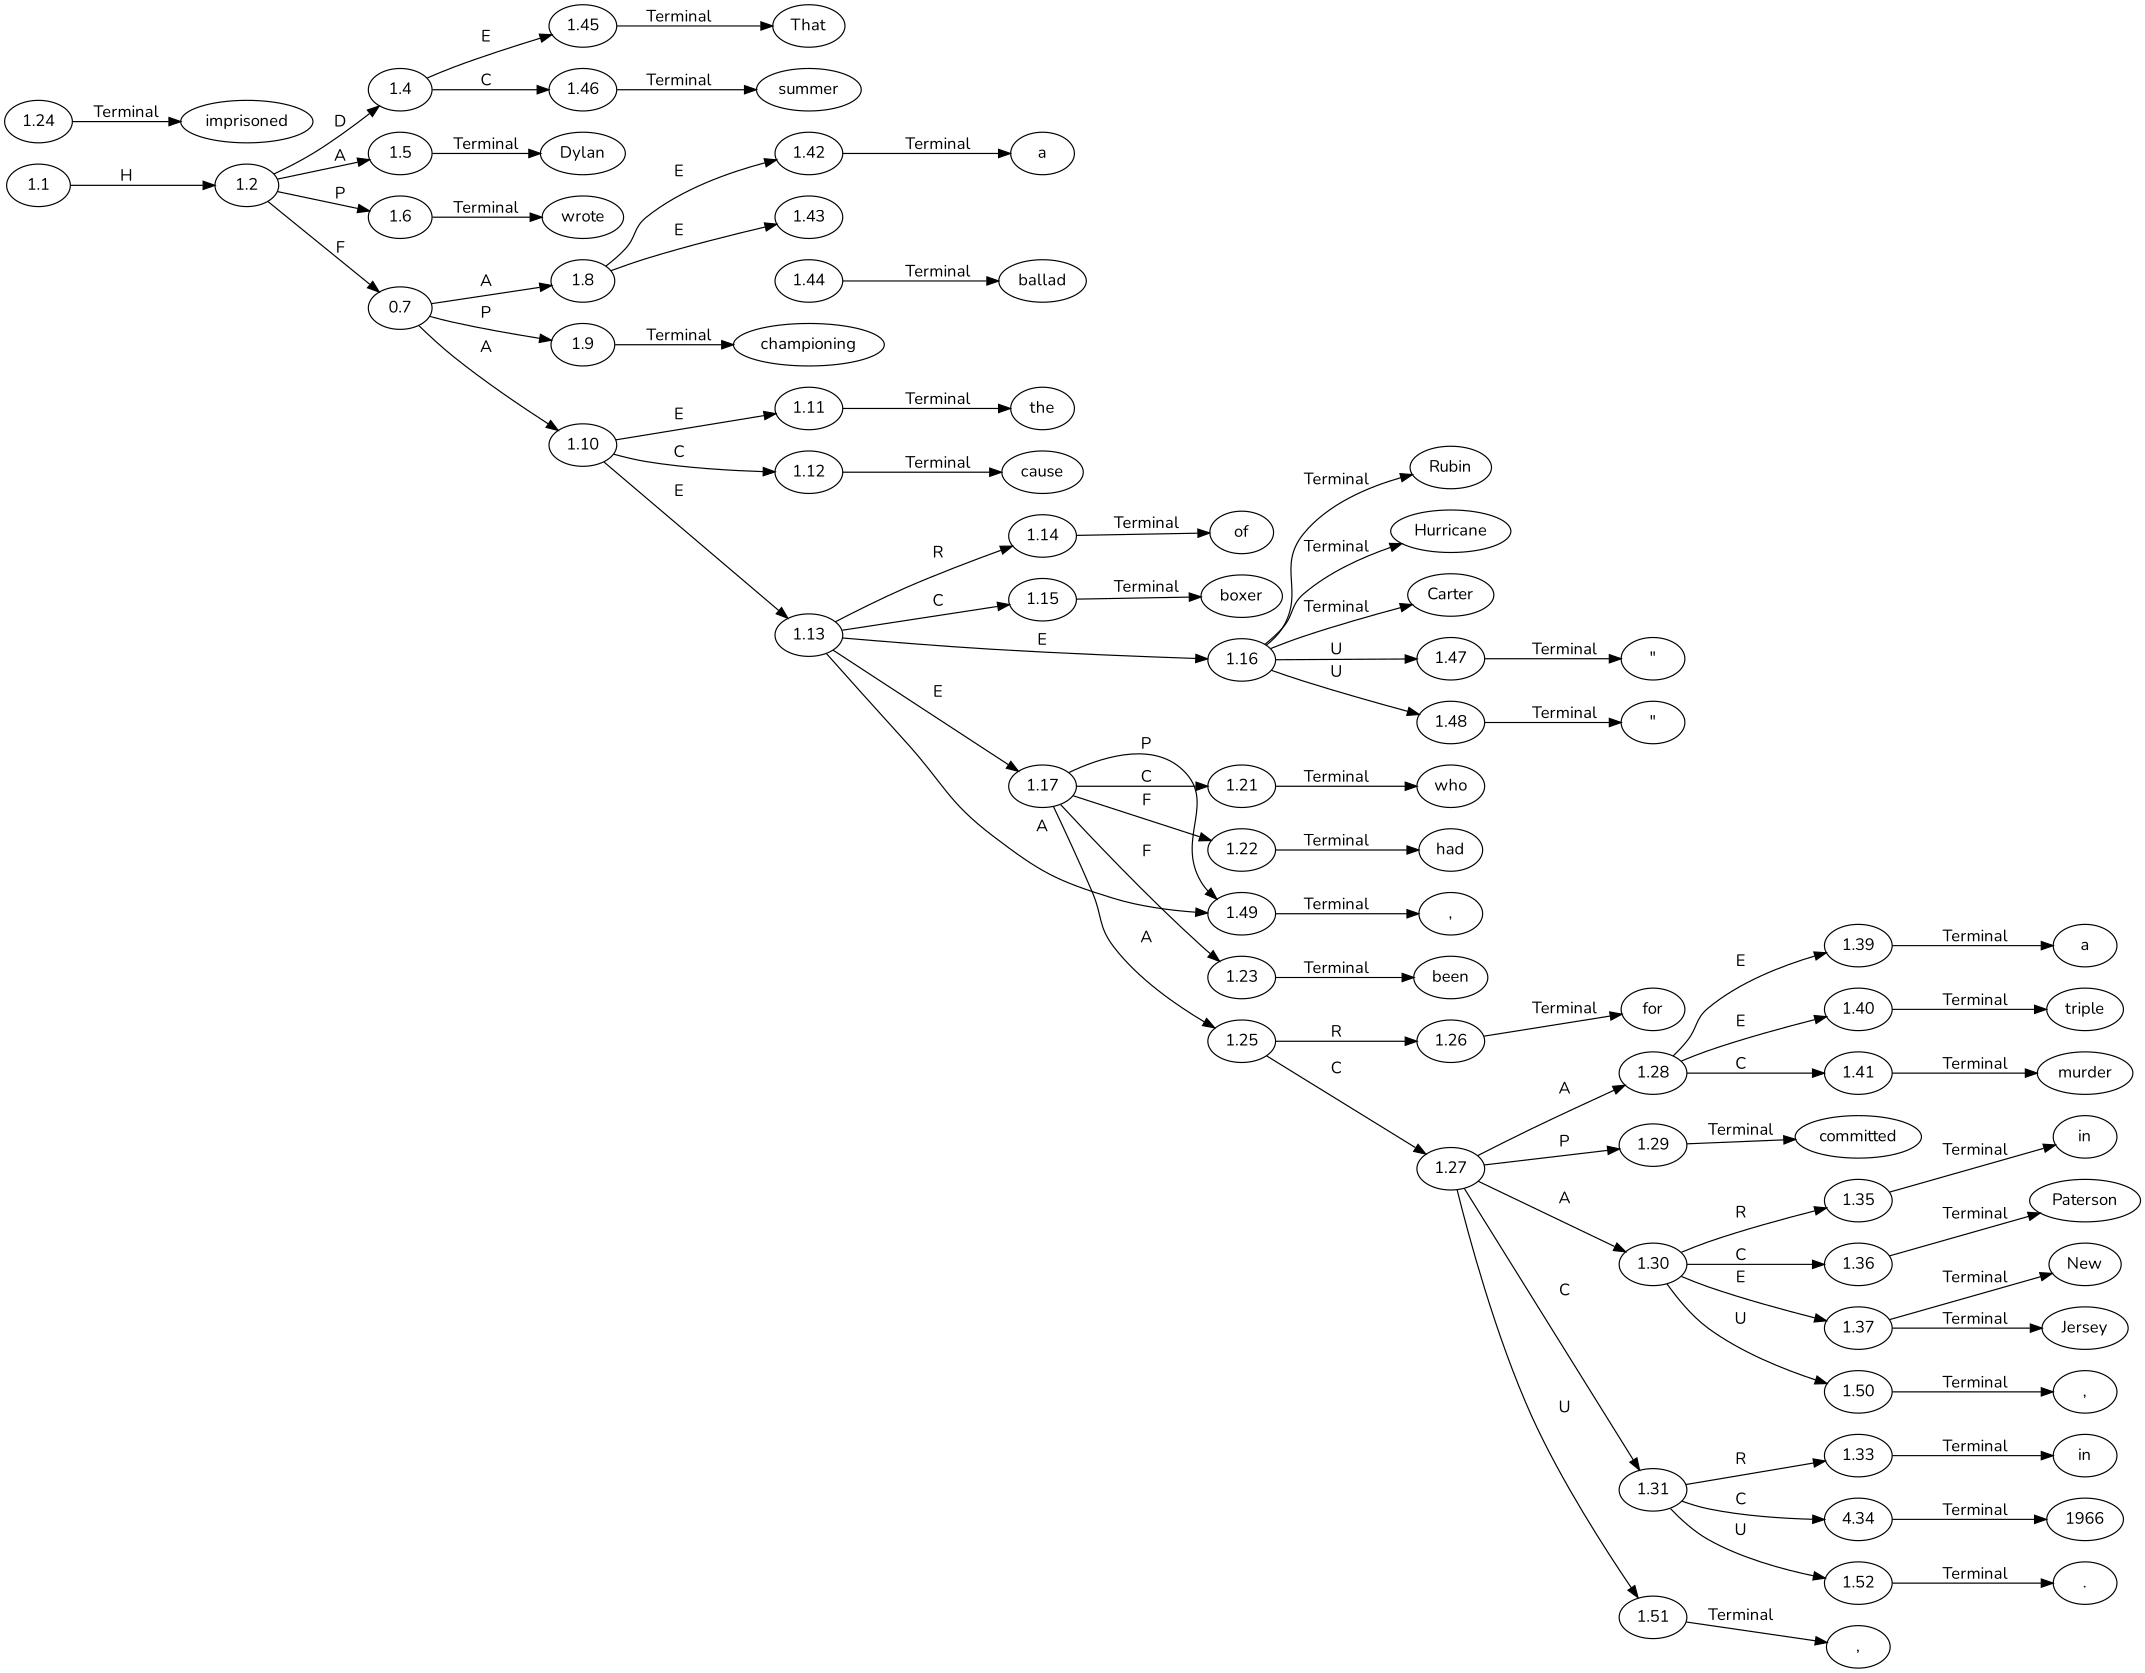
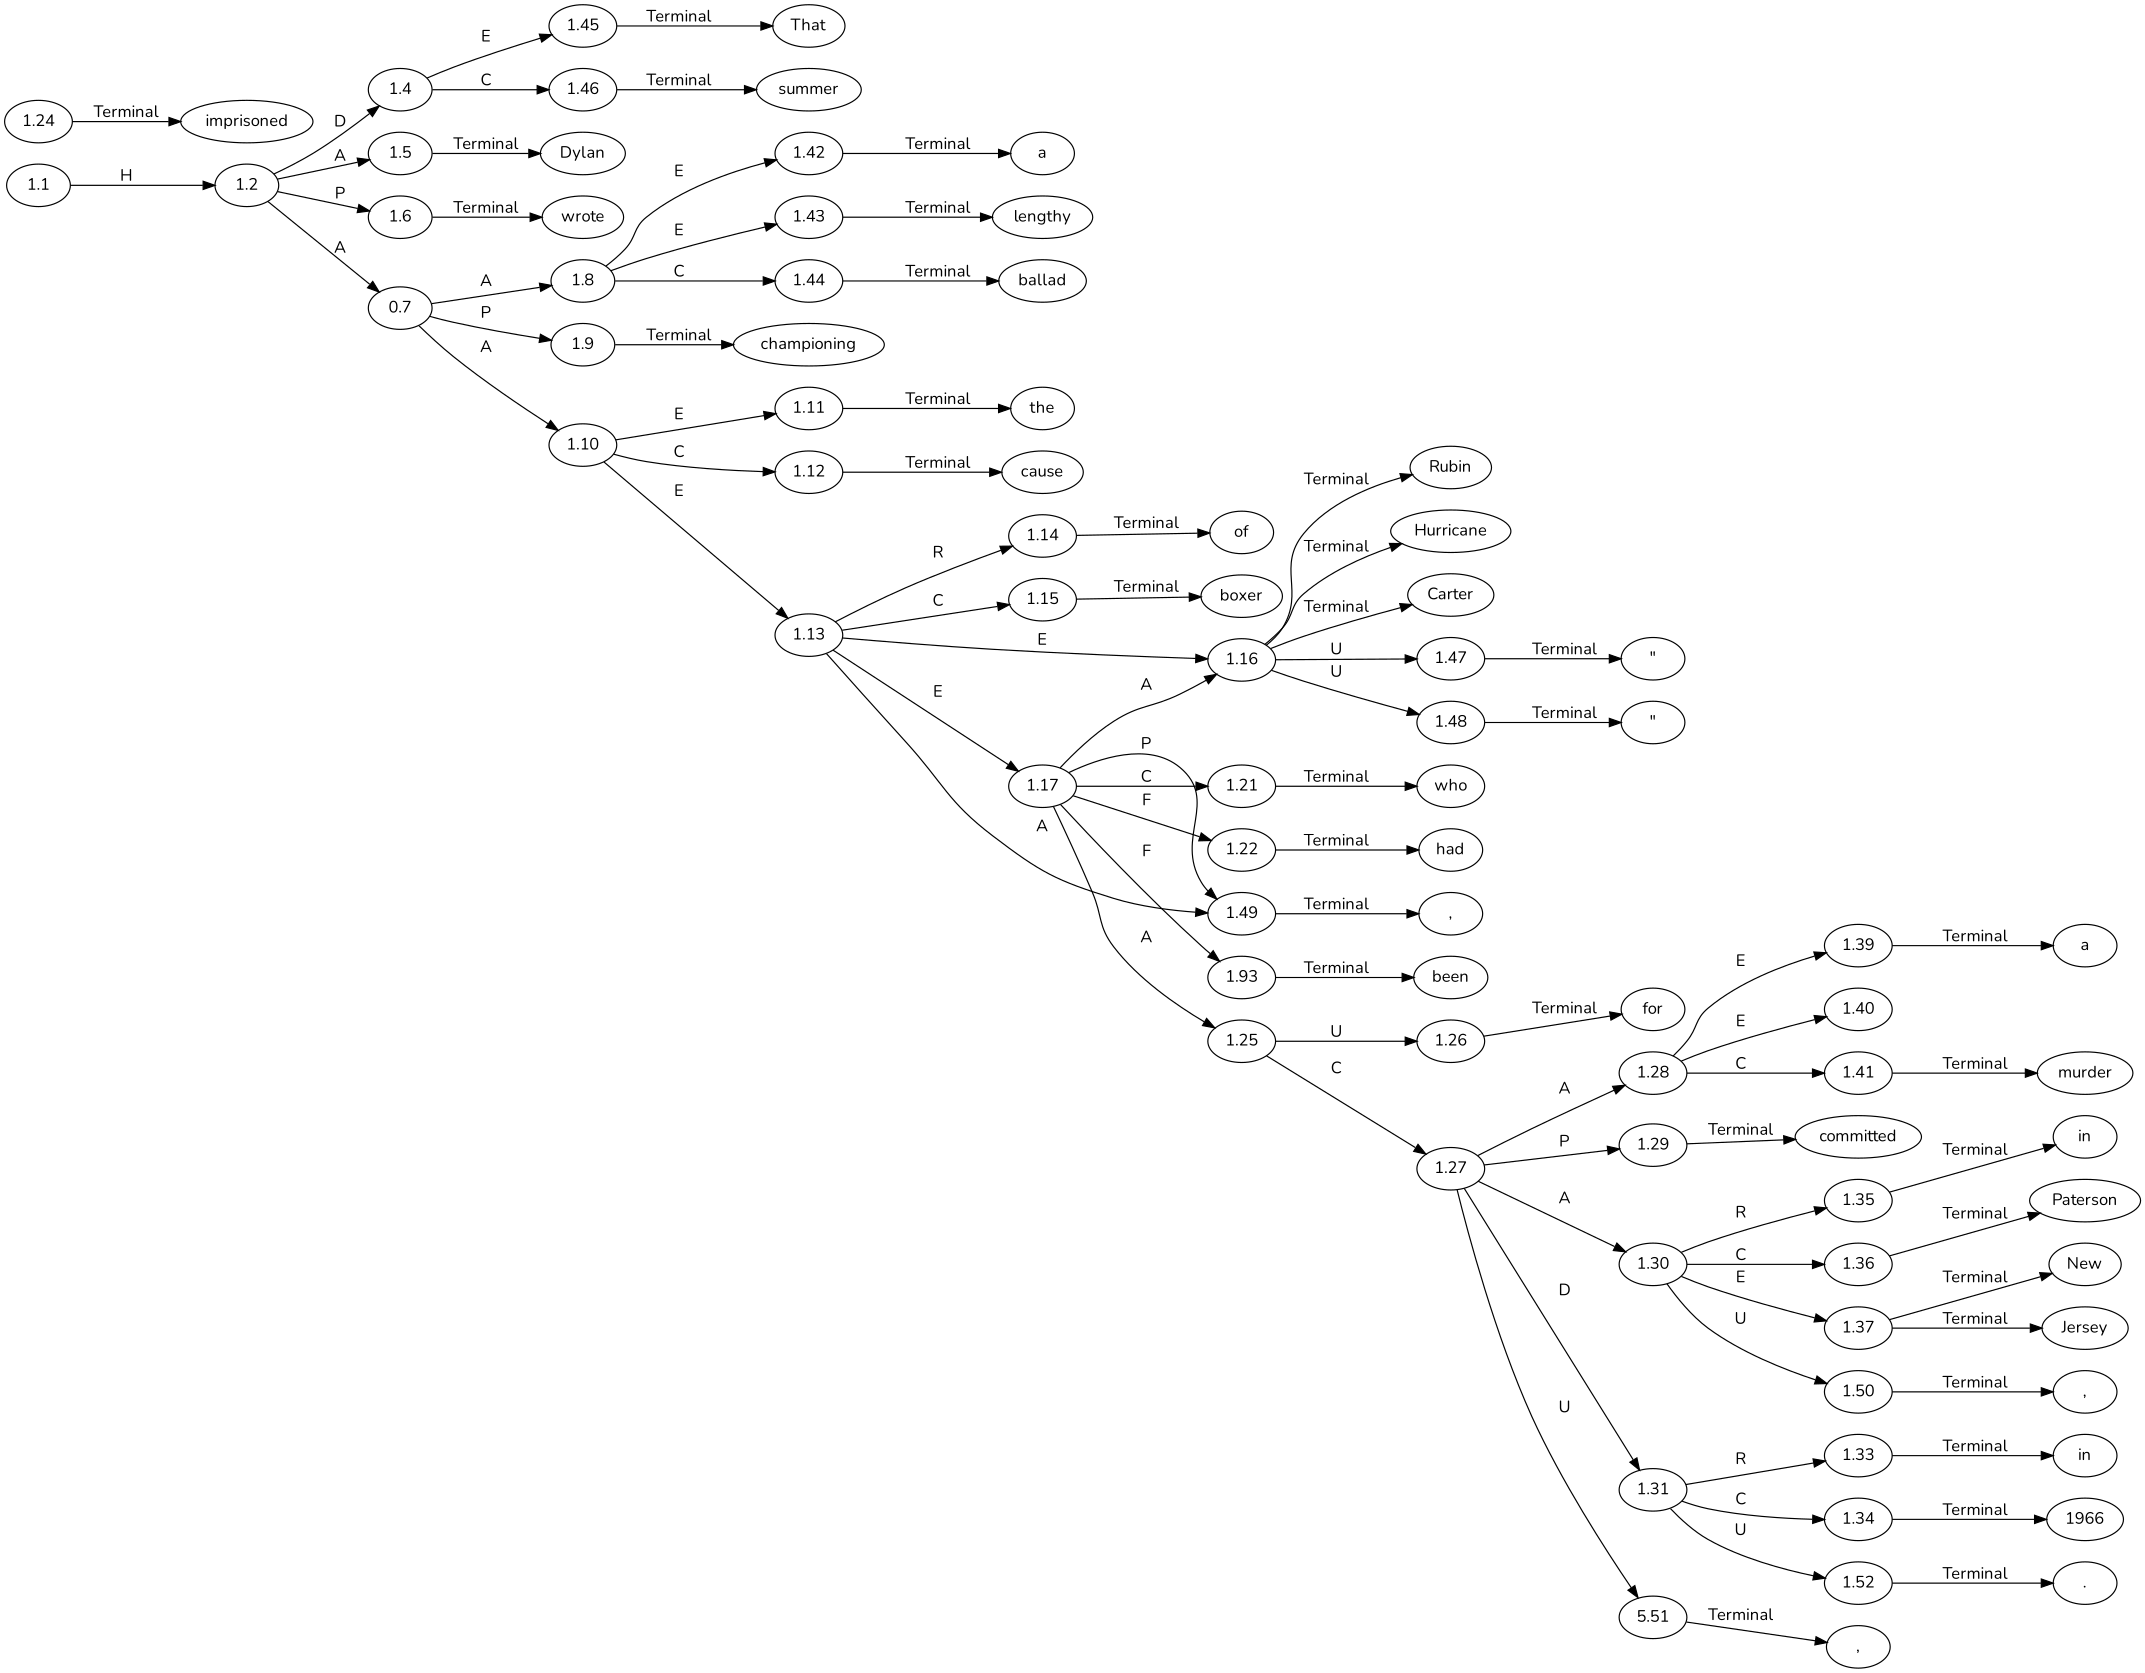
none -> (1043, 217)
(341, 249) -> (341, 249)
none -> (689, 281)
none -> (1127, 714)
(1242, 978) -> (1242, 978)
(2085, 1009) -> none
(1337, 1032) -> (1337, 1032)
(1565, 1291) -> (1565, 1291)
(1858, 1519) -> (1858, 1519)
(1653, 1617) -> (1653, 1617)
